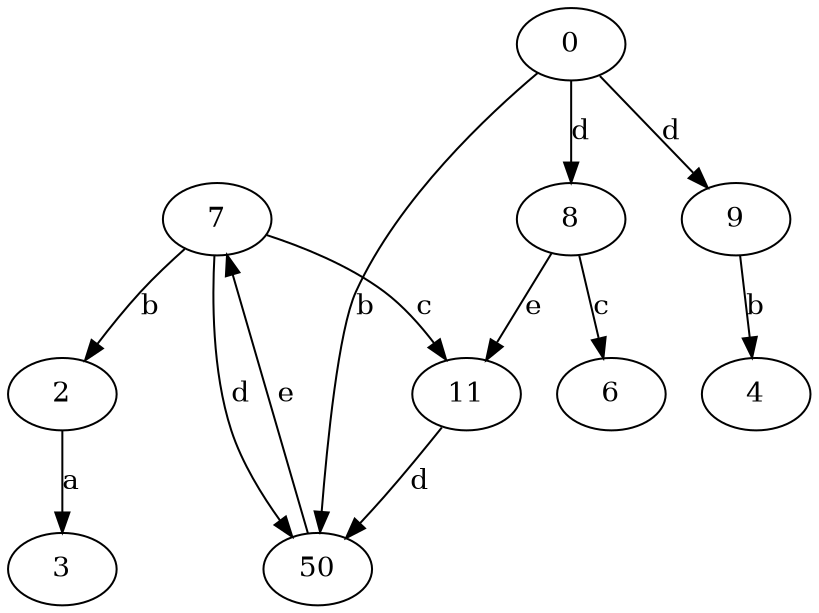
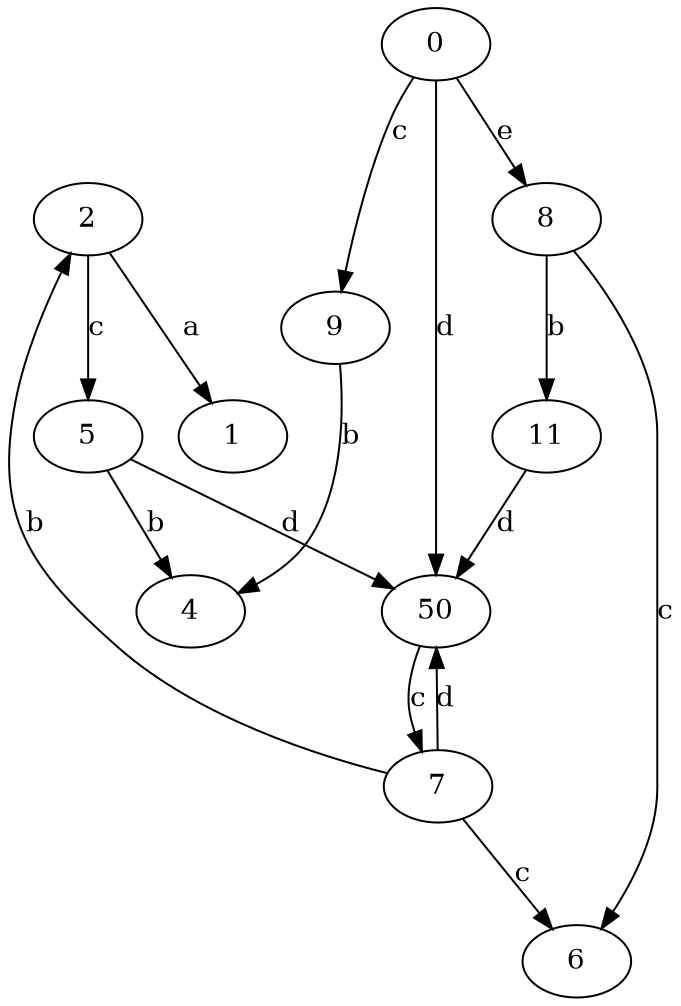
(581, 132) -> (505, 132)
(672, 132) -> (400, 132)
(351, 270) -> (501, 866)
(366, 307) -> (446, 328)
(534, 307) -> (557, 328)
(287, 394) -> (418, 699)
none -> (88, 436)
(62, 569) -> (233, 436)
